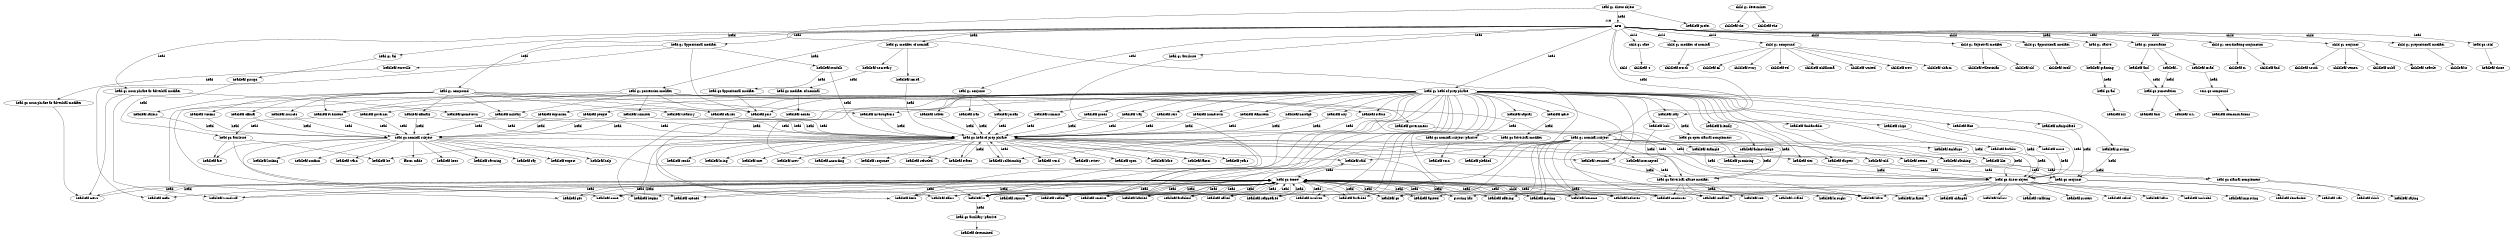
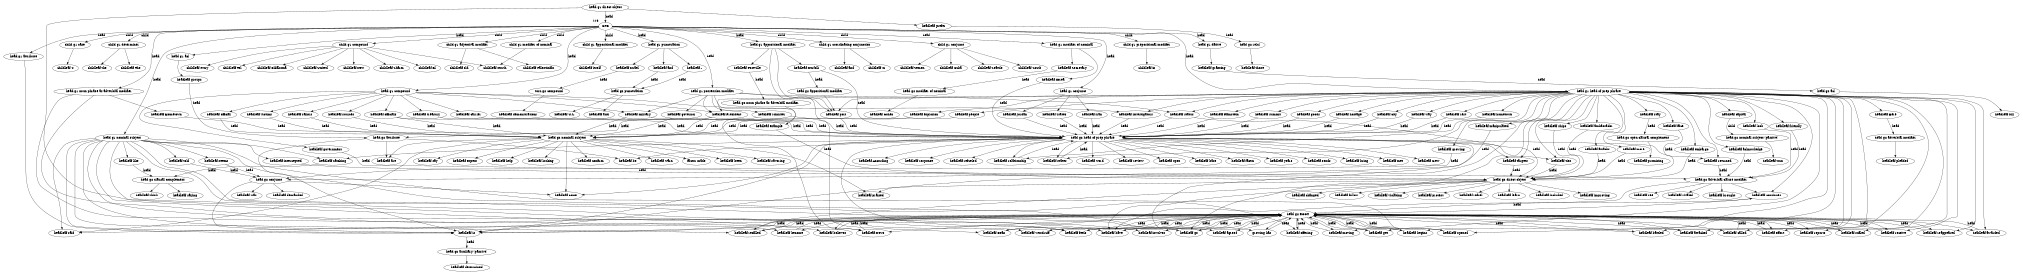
(1704, 77) -> (363, 28)
(1513, 126) -> (1732, 126)
(1323, 170) -> none
(1513, 189) -> (855, 224)
